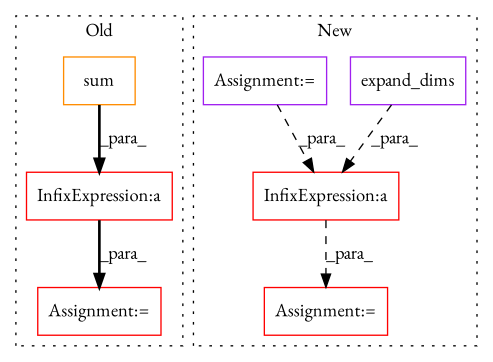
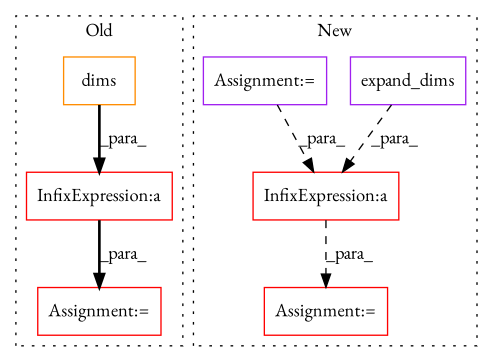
(99, 81) -> (99, 81)
